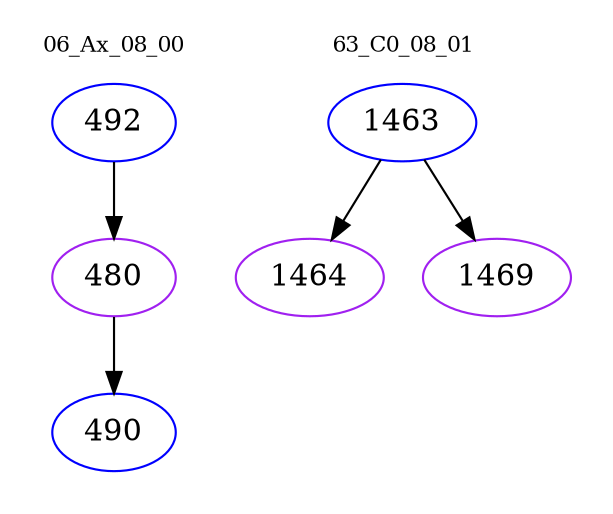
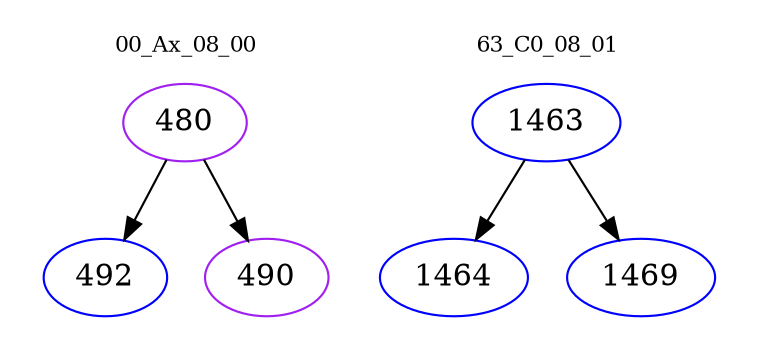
(114, 46) -> (186, 46)
(114, 190) -> (151, 190)
(310, 278) -> (454, 278)
(497, 278) -> (641, 278)
(114, 432) -> (267, 278)
